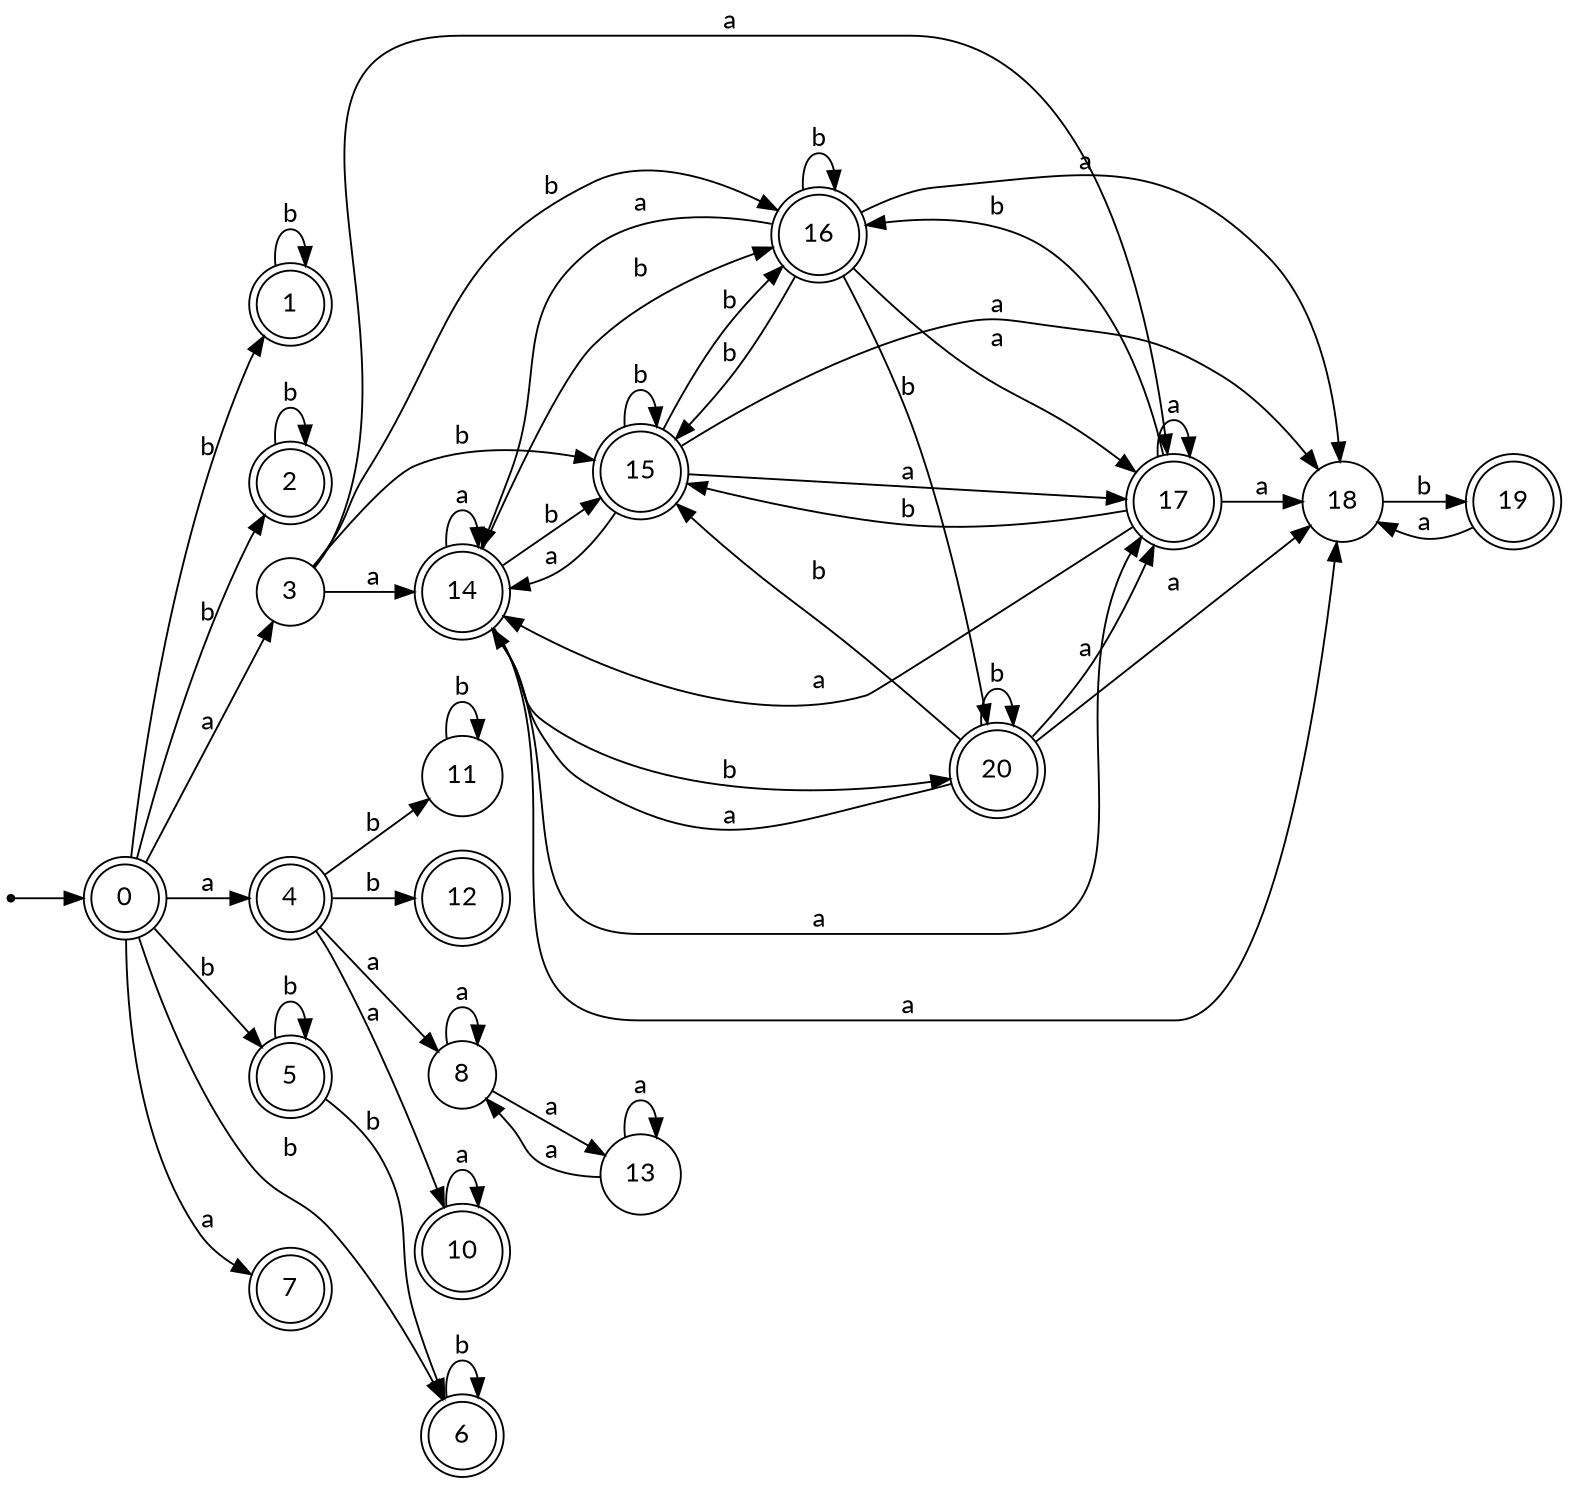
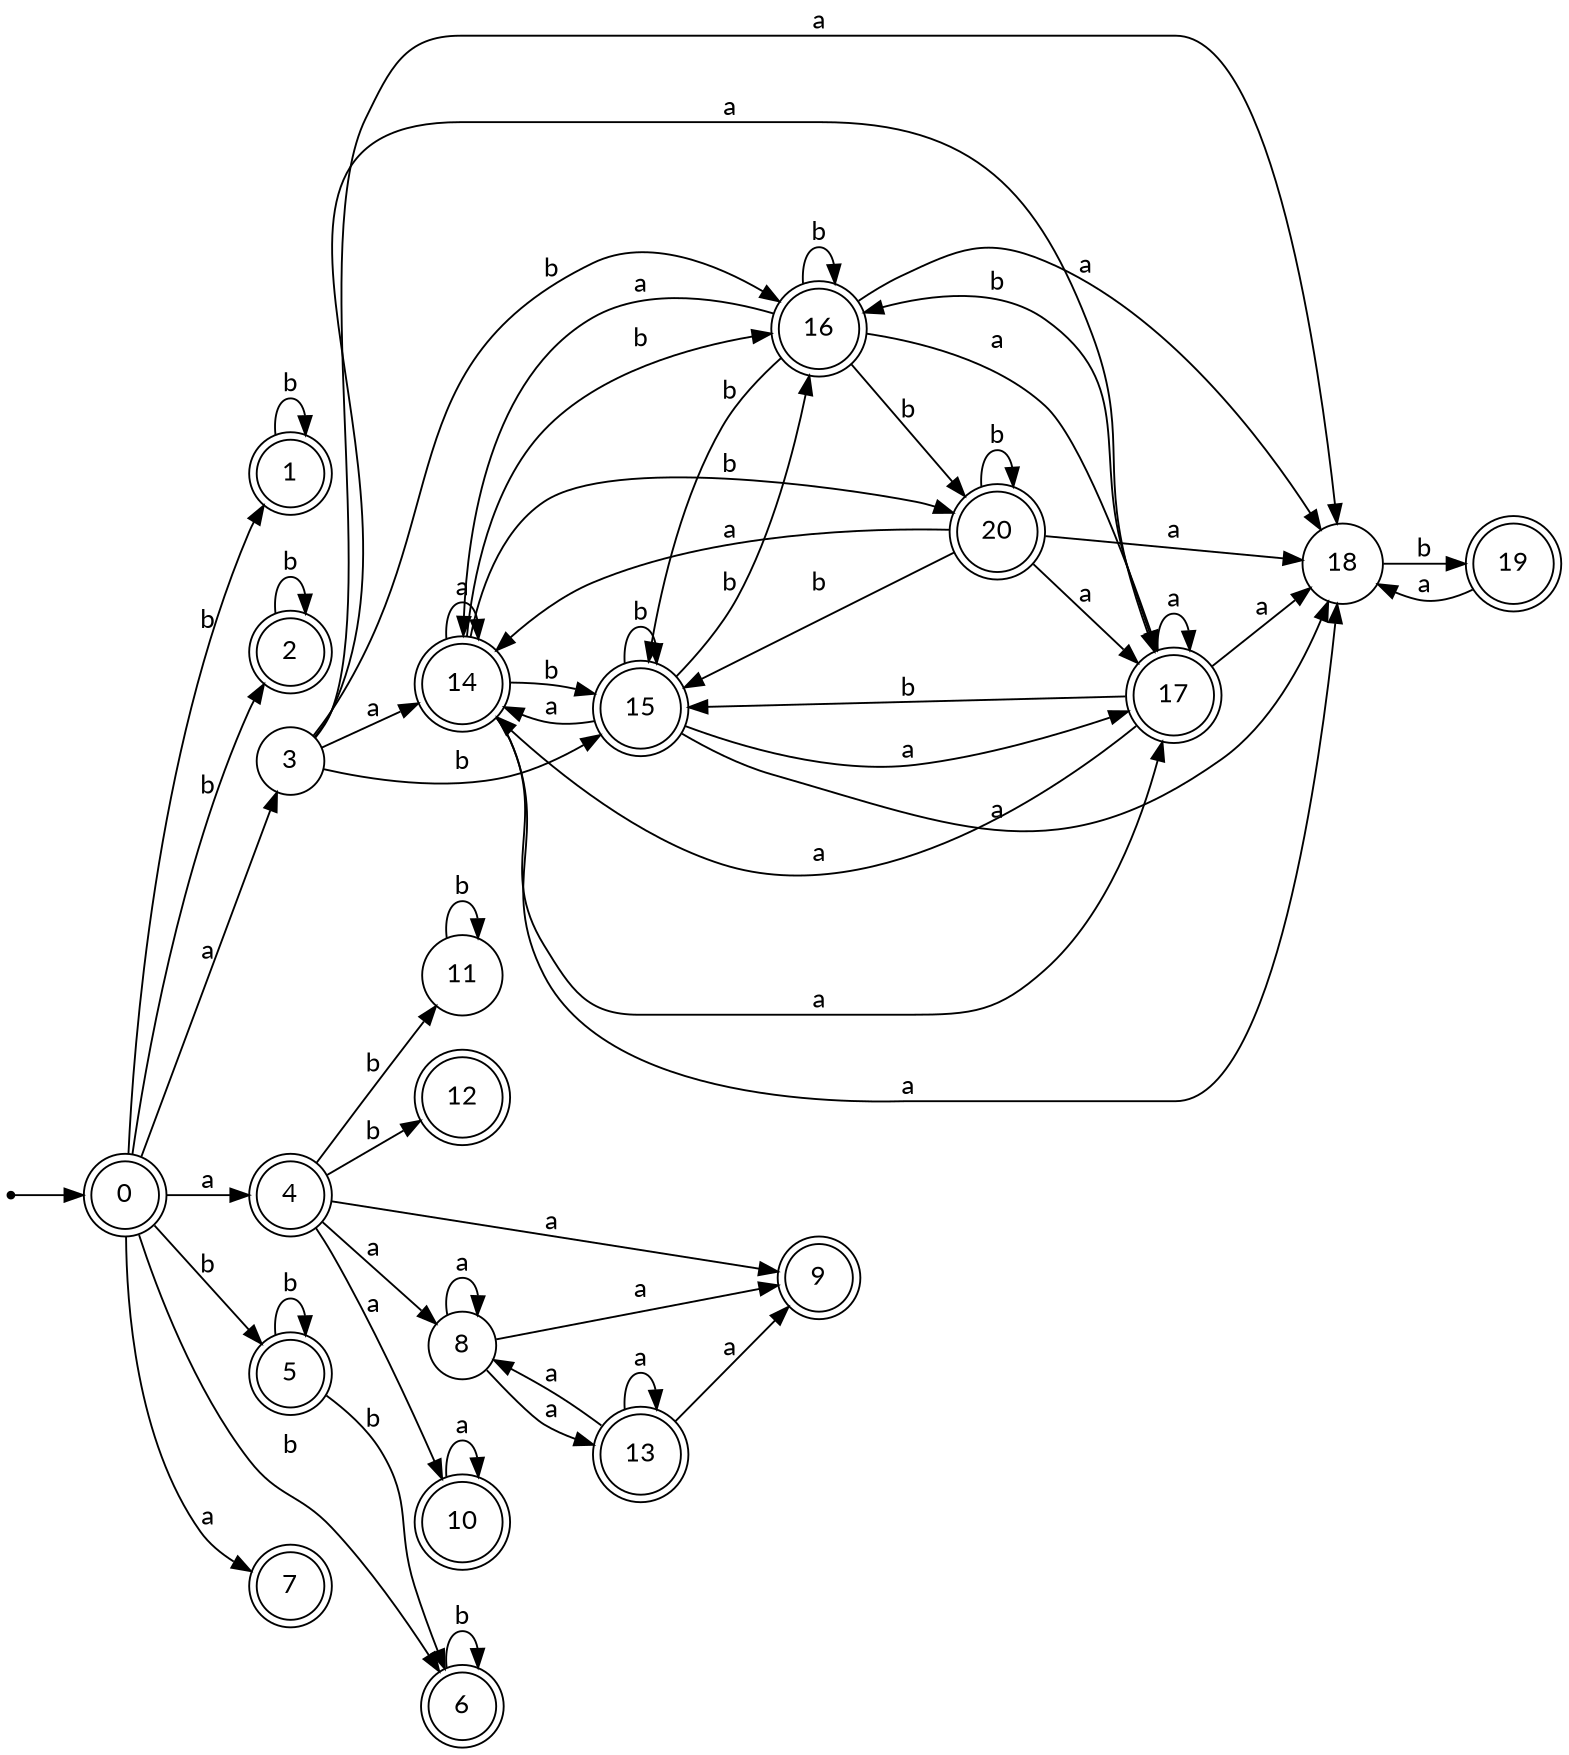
none -> (693, 36)
(641, 1174) -> (641, 1454)
none -> (819, 1278)
